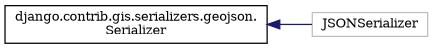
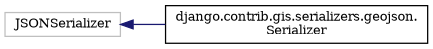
(296, 24) -> (149, 24)
